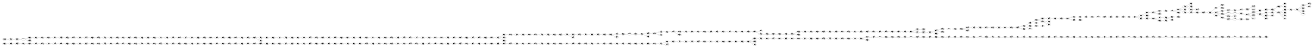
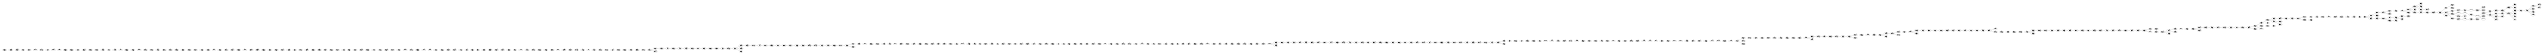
none -> (1245, 44)
